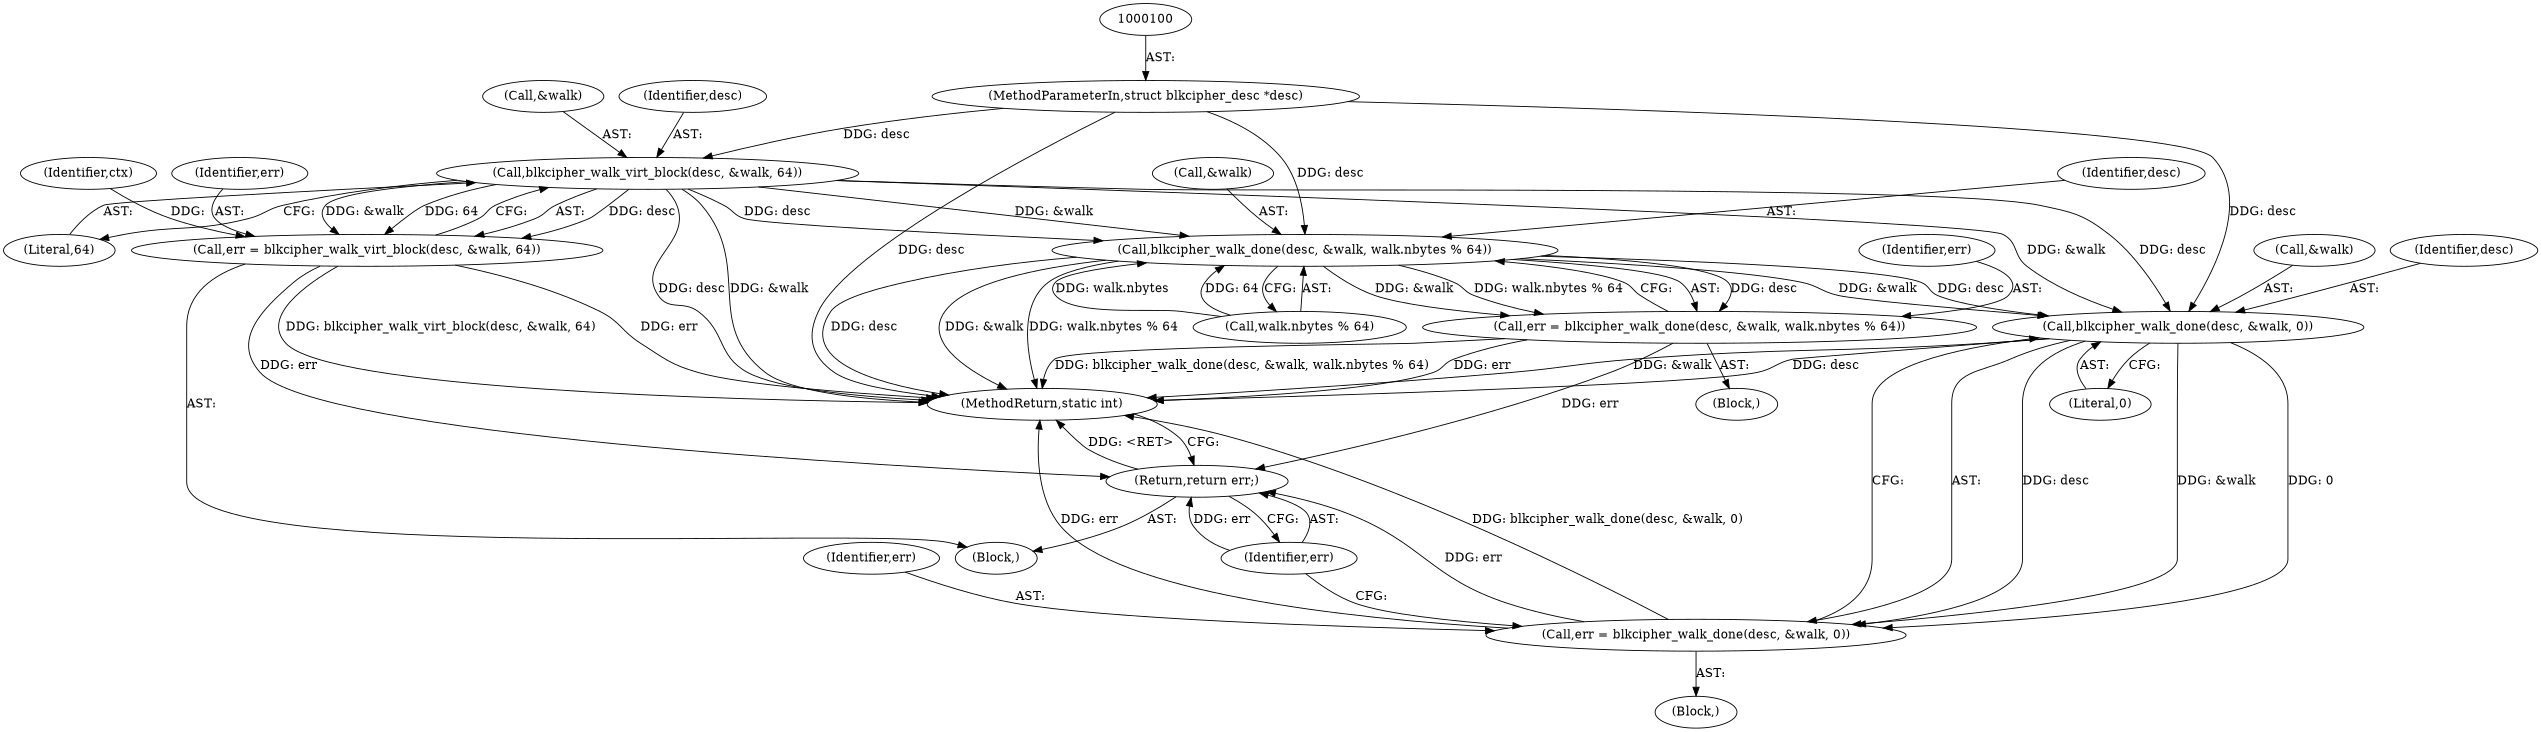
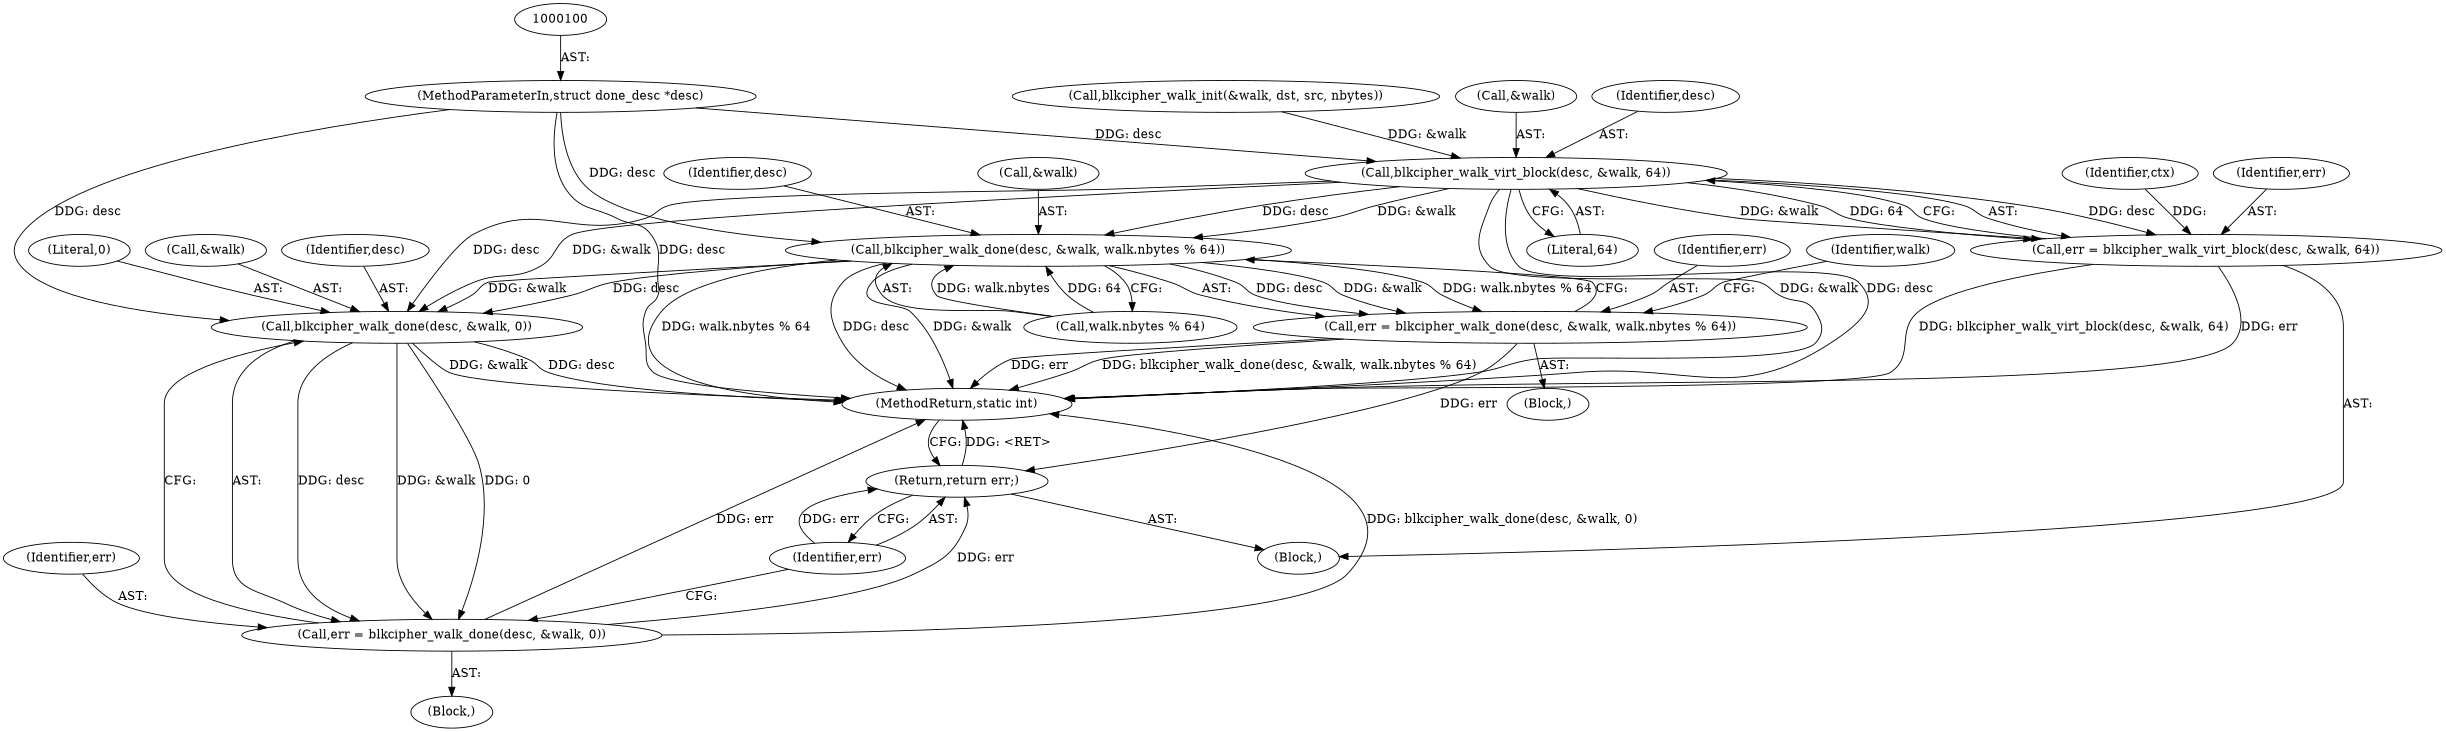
(1146, 96) -> (561, 96)
none -> (1226, 96)
none -> (1881, 250)
(2128, 359) -> none
(606, 443) -> none
